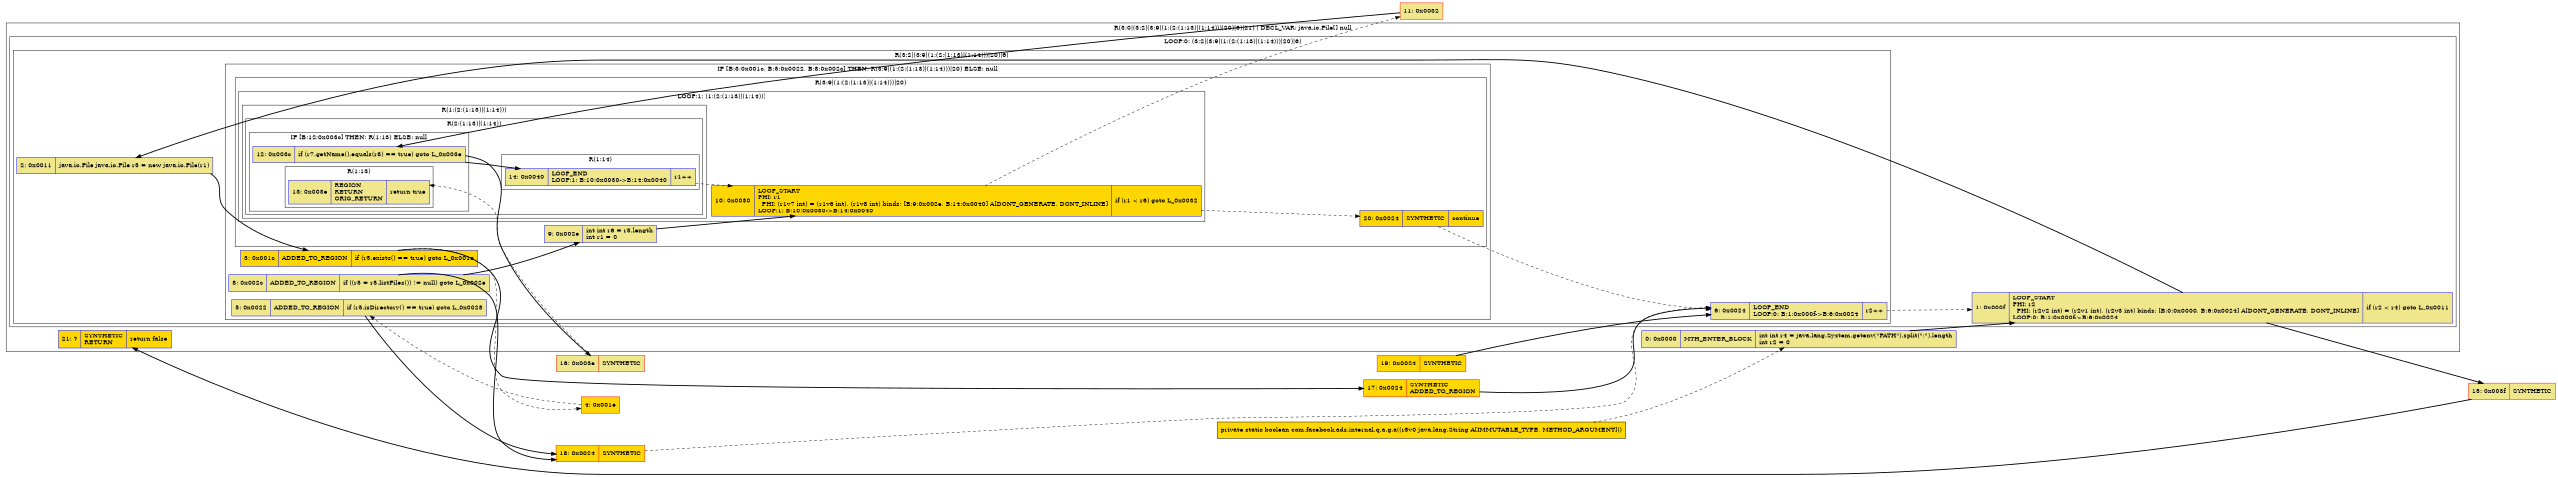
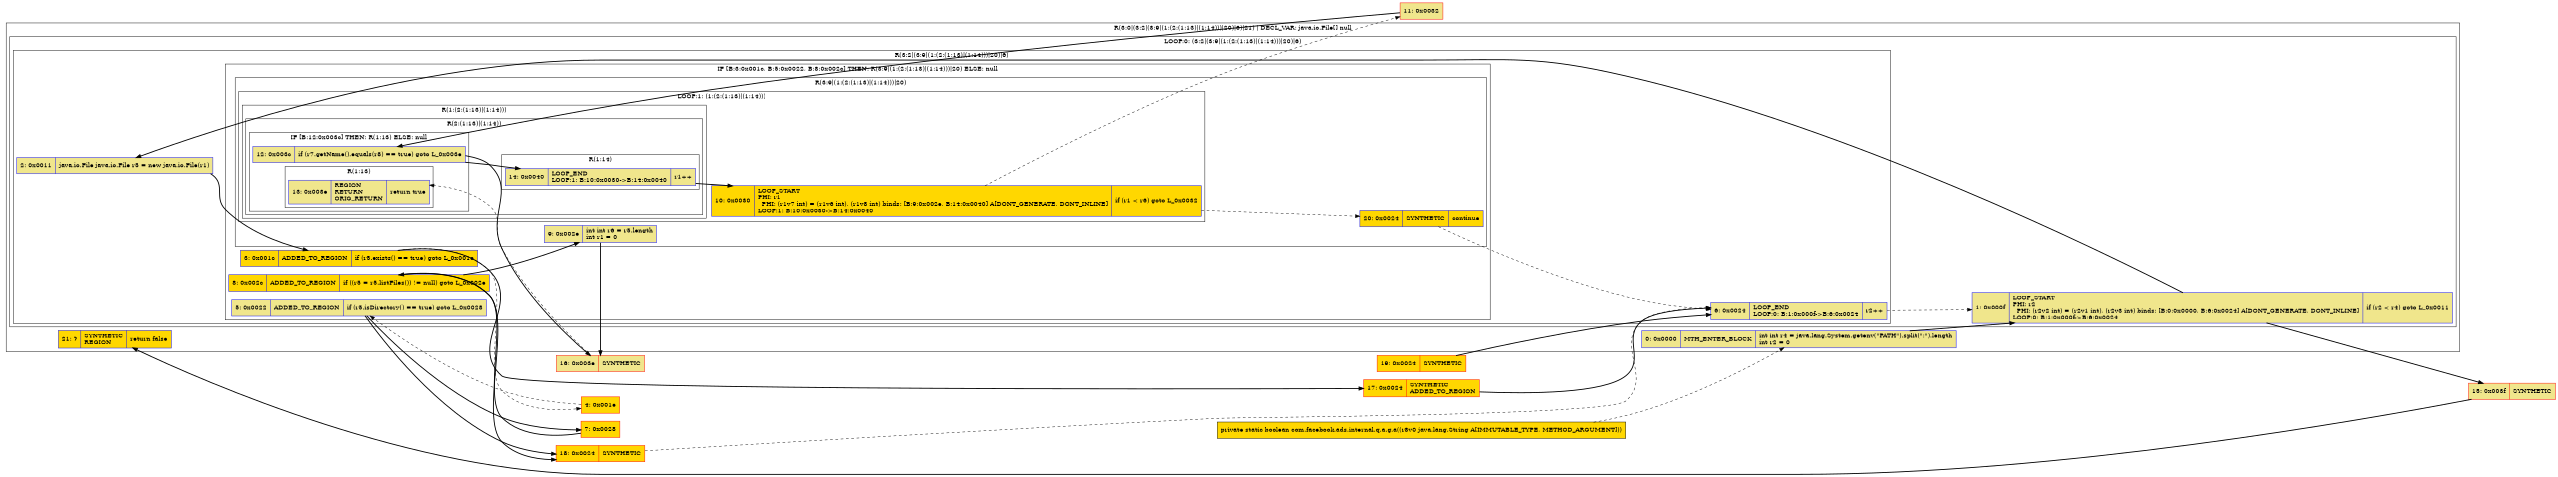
(712, 185) -> (712, 185)
(703, 225) -> (600, 297)
(359, 283) -> (359, 283)
(99, 342) -> (98, 342)
none -> (600, 429)
